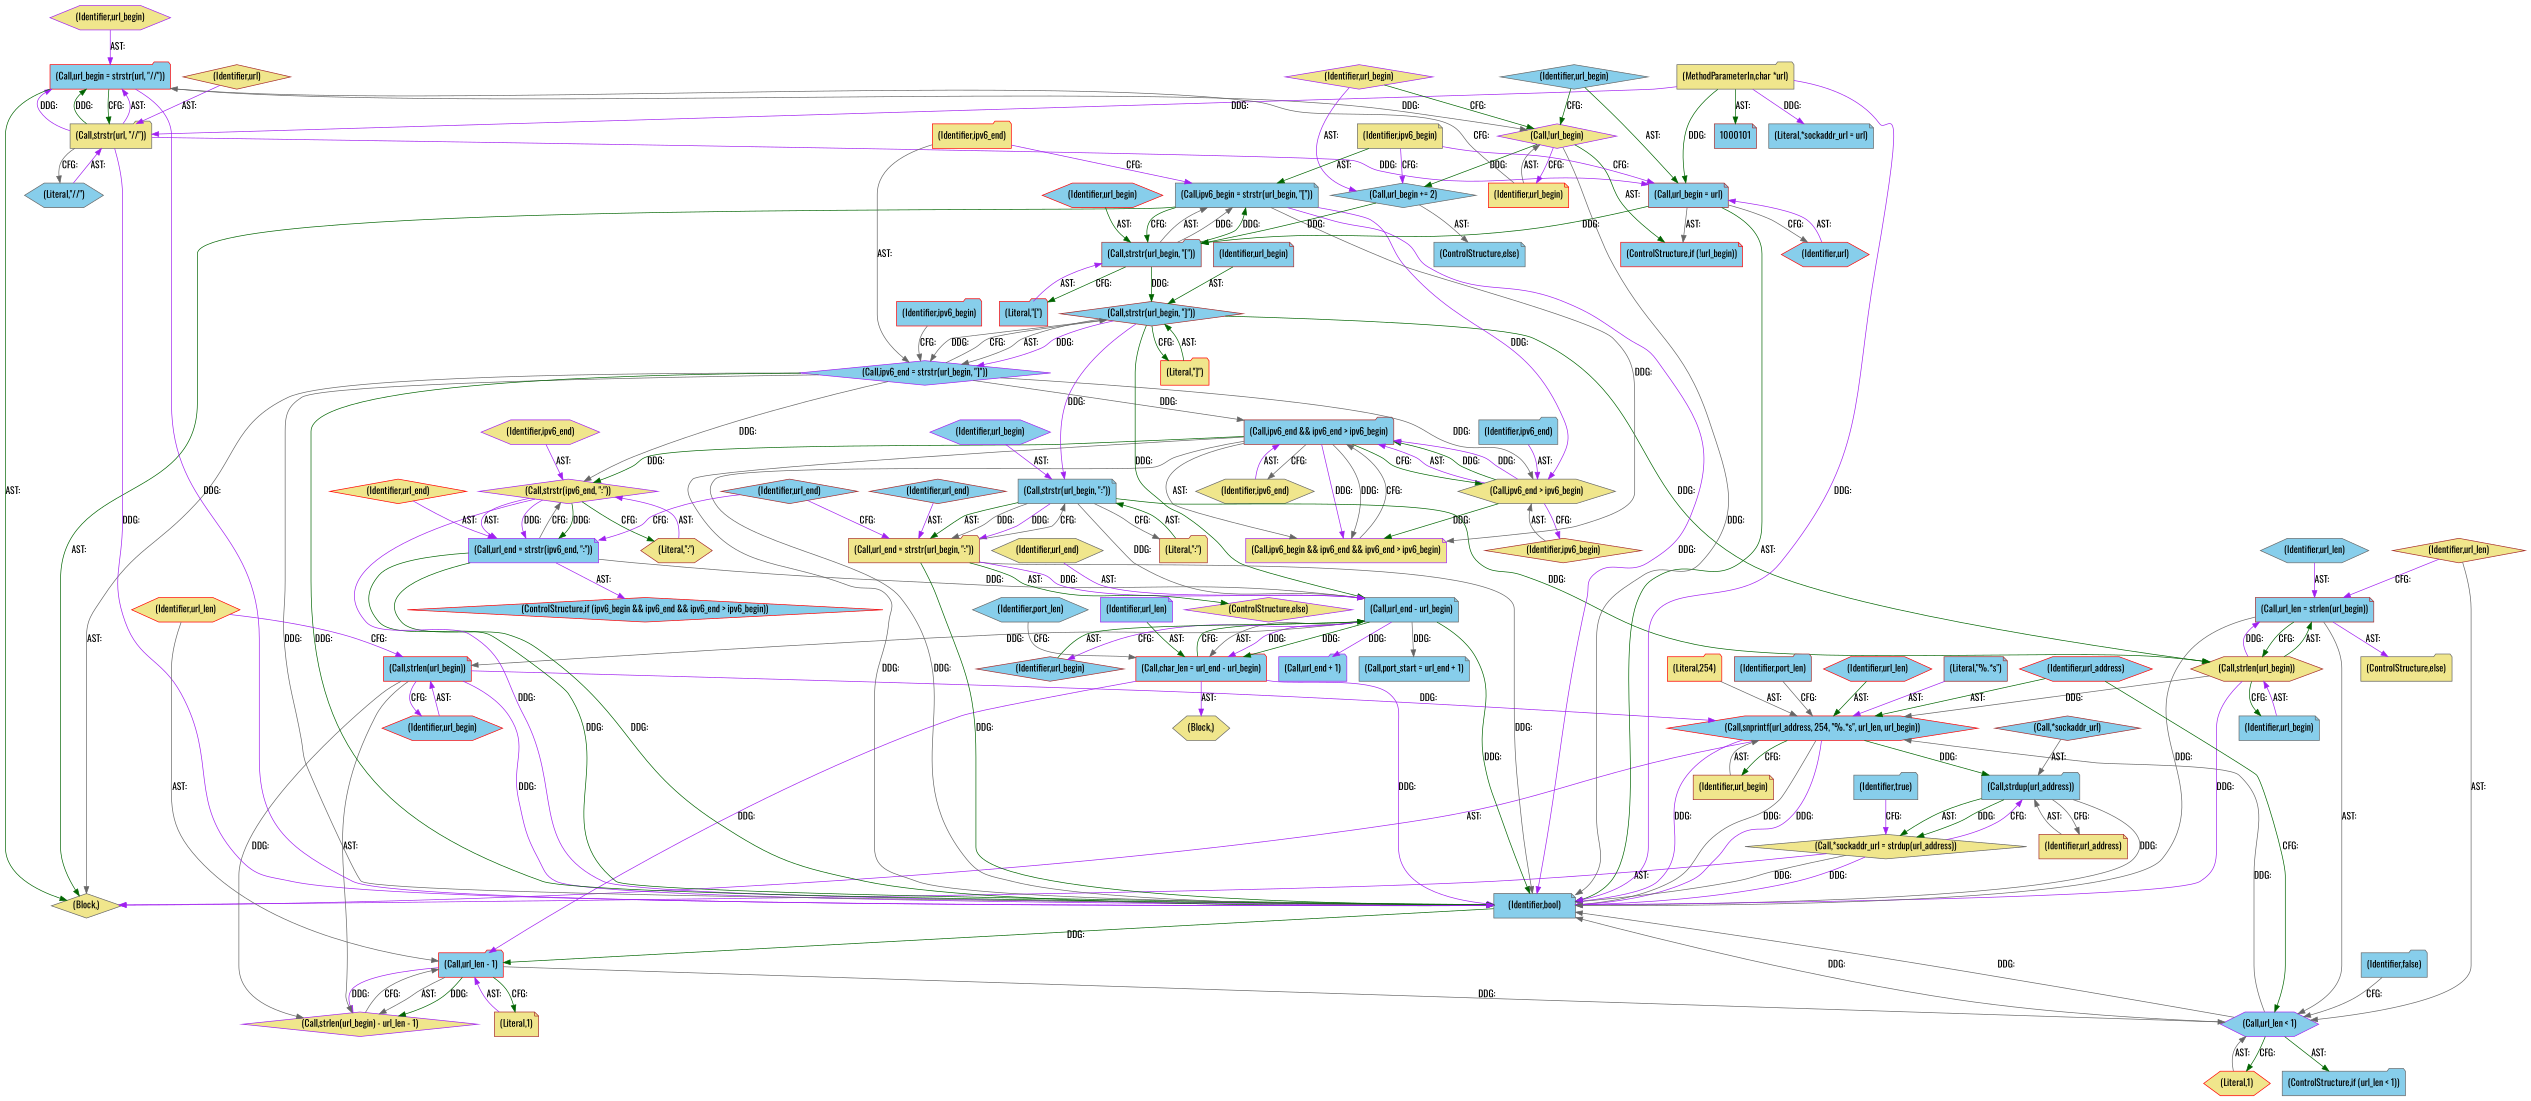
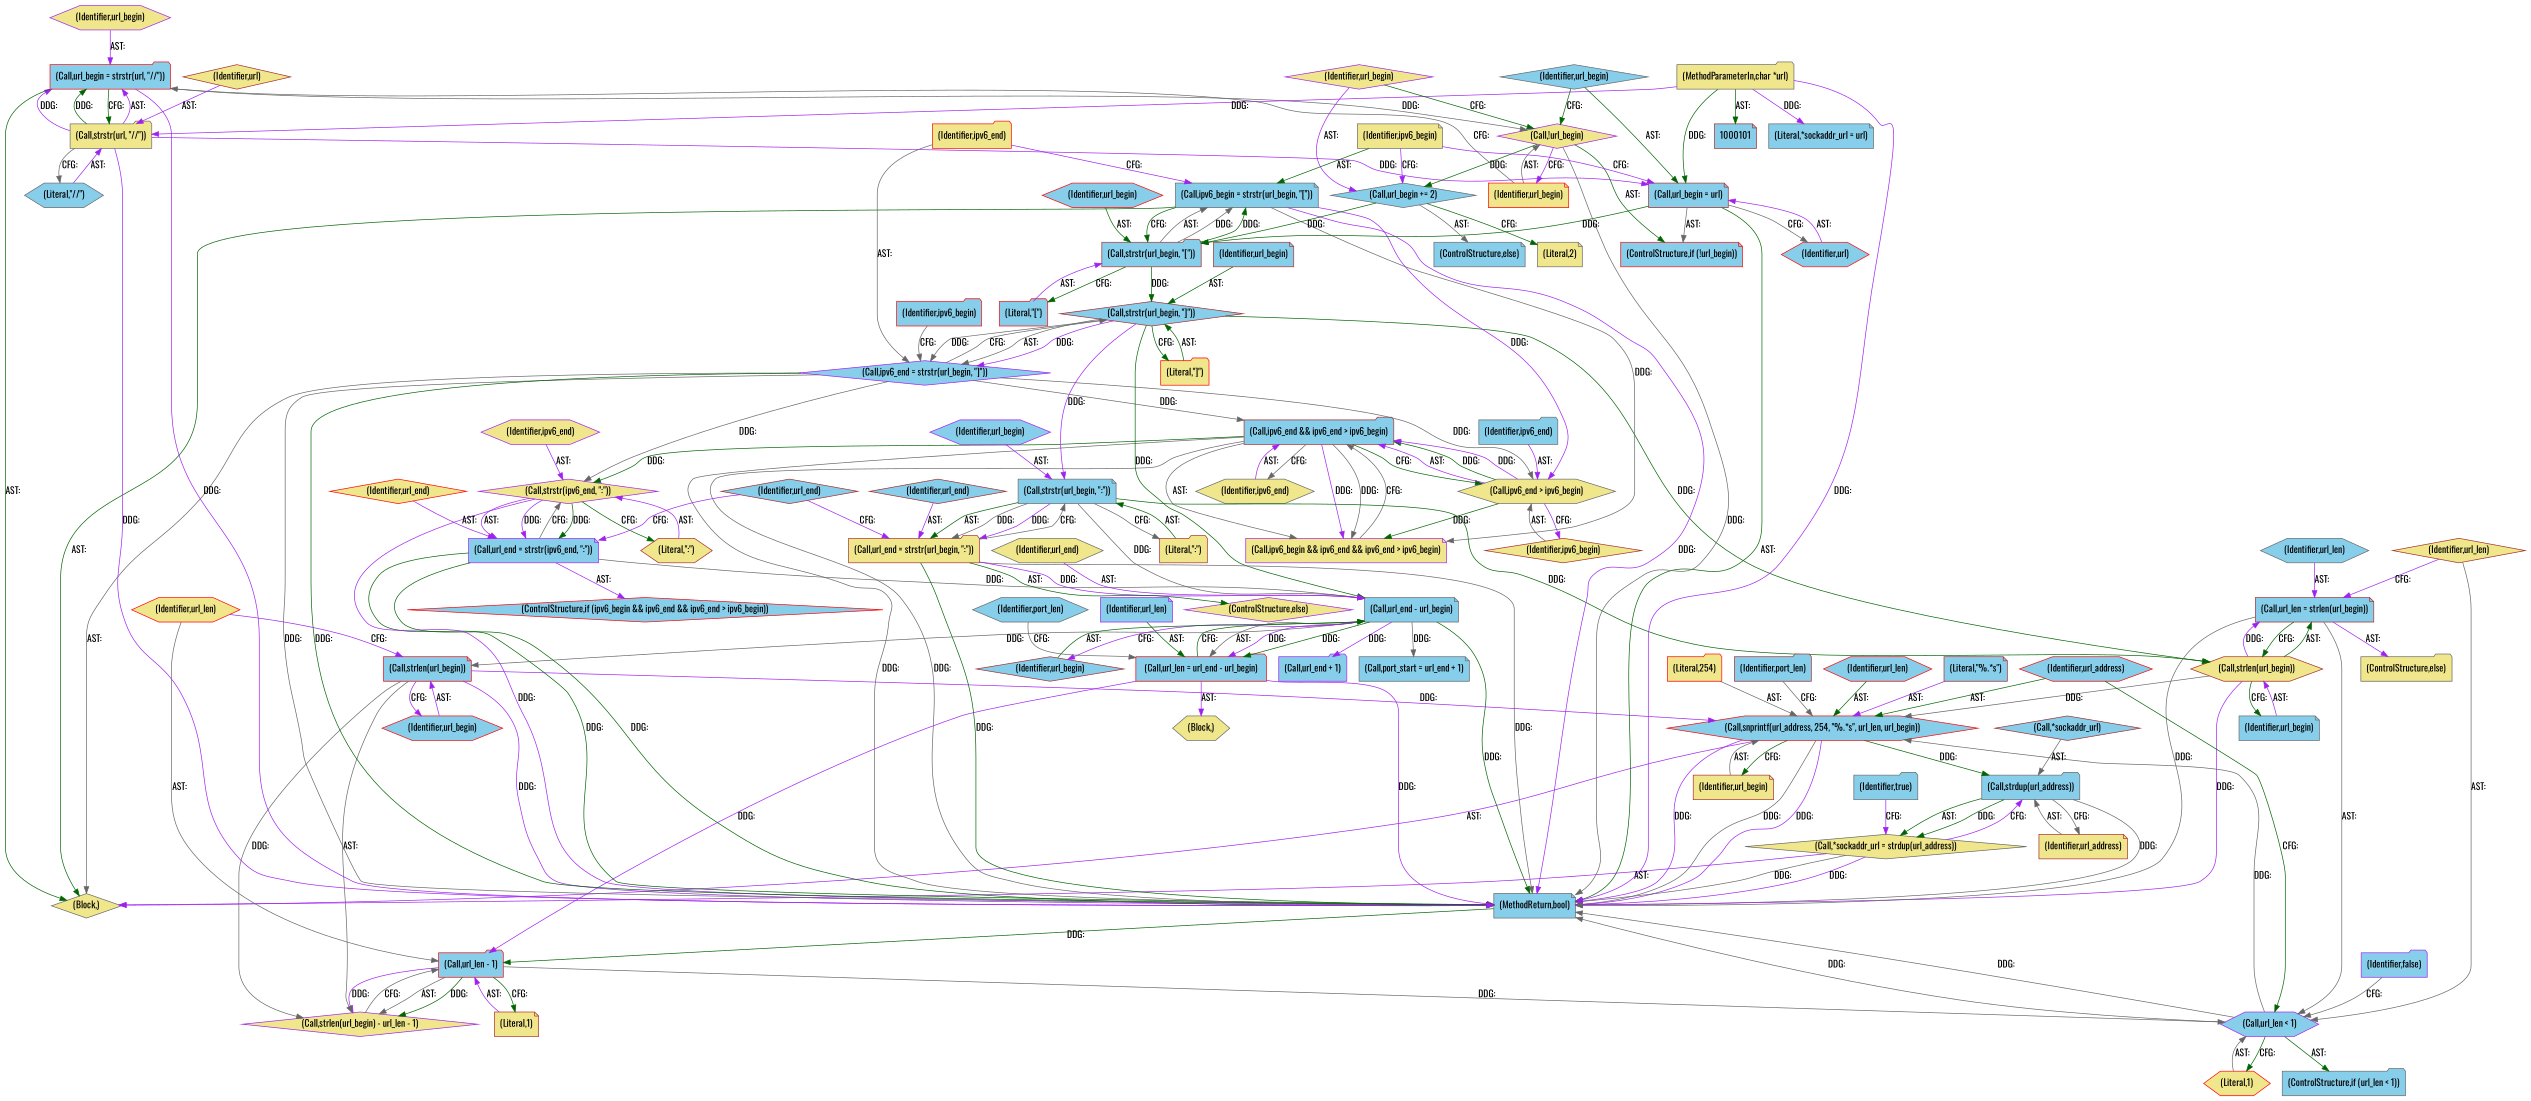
none -> (1560, 255)
(1201, 669) -> (1201, 669)
(1535, 906) -> (1535, 906)
(2394, 965) -> (2394, 965)
